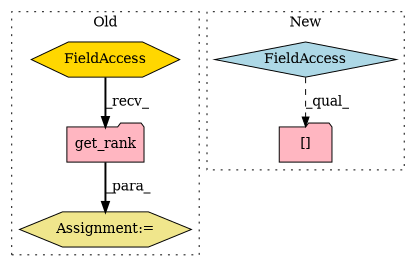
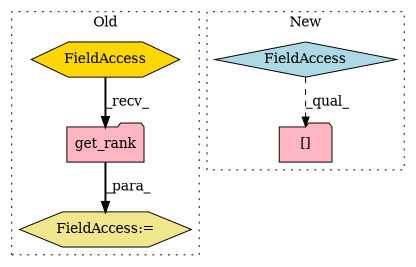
(105, 229) -> (105, 229)
